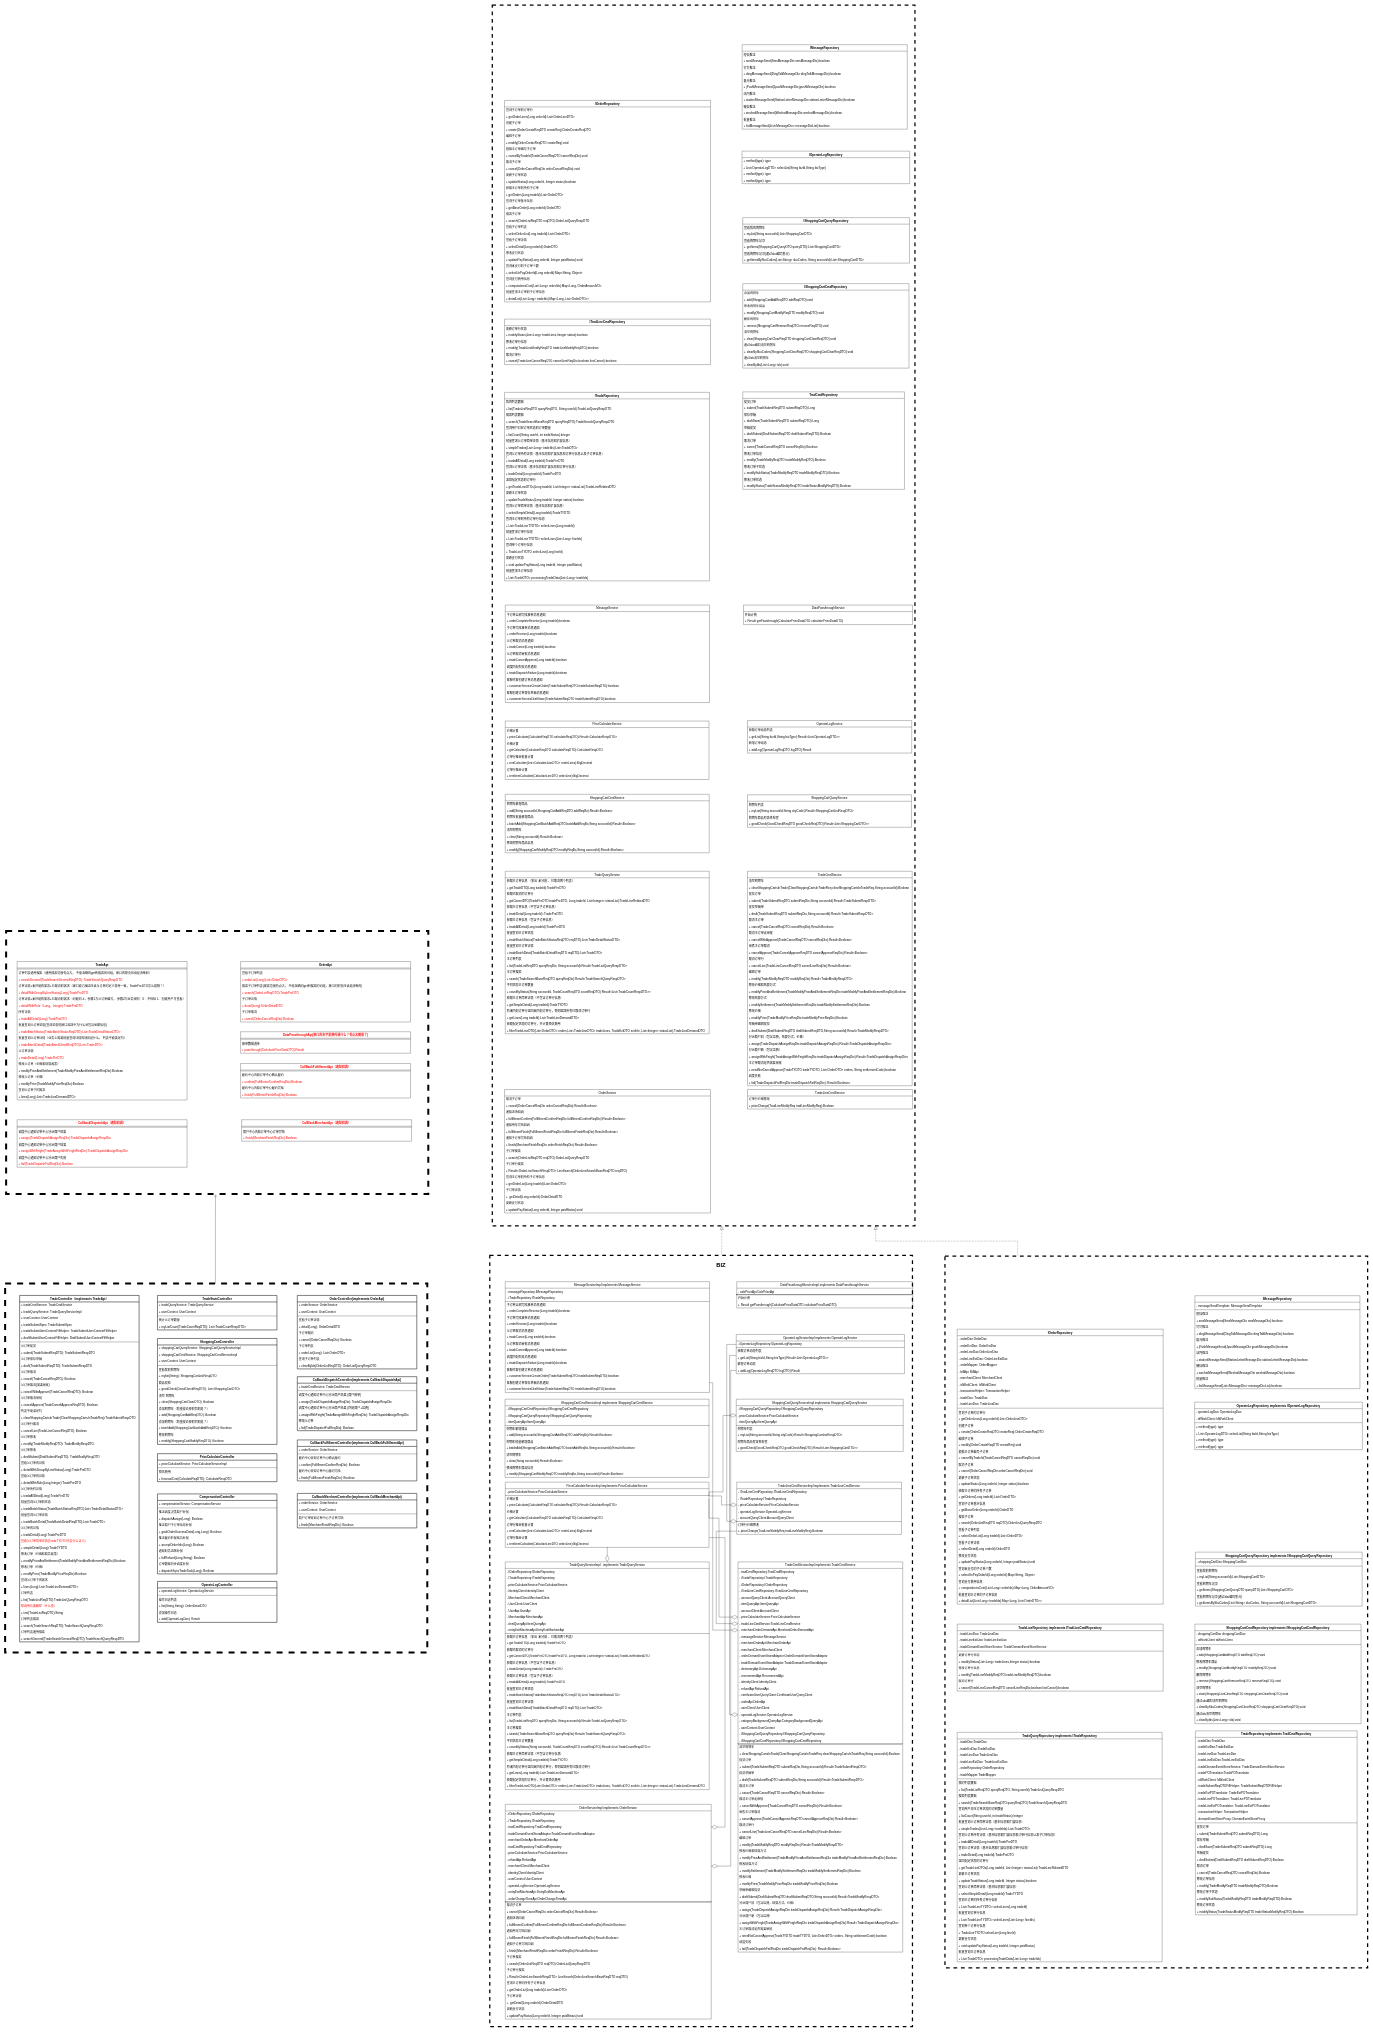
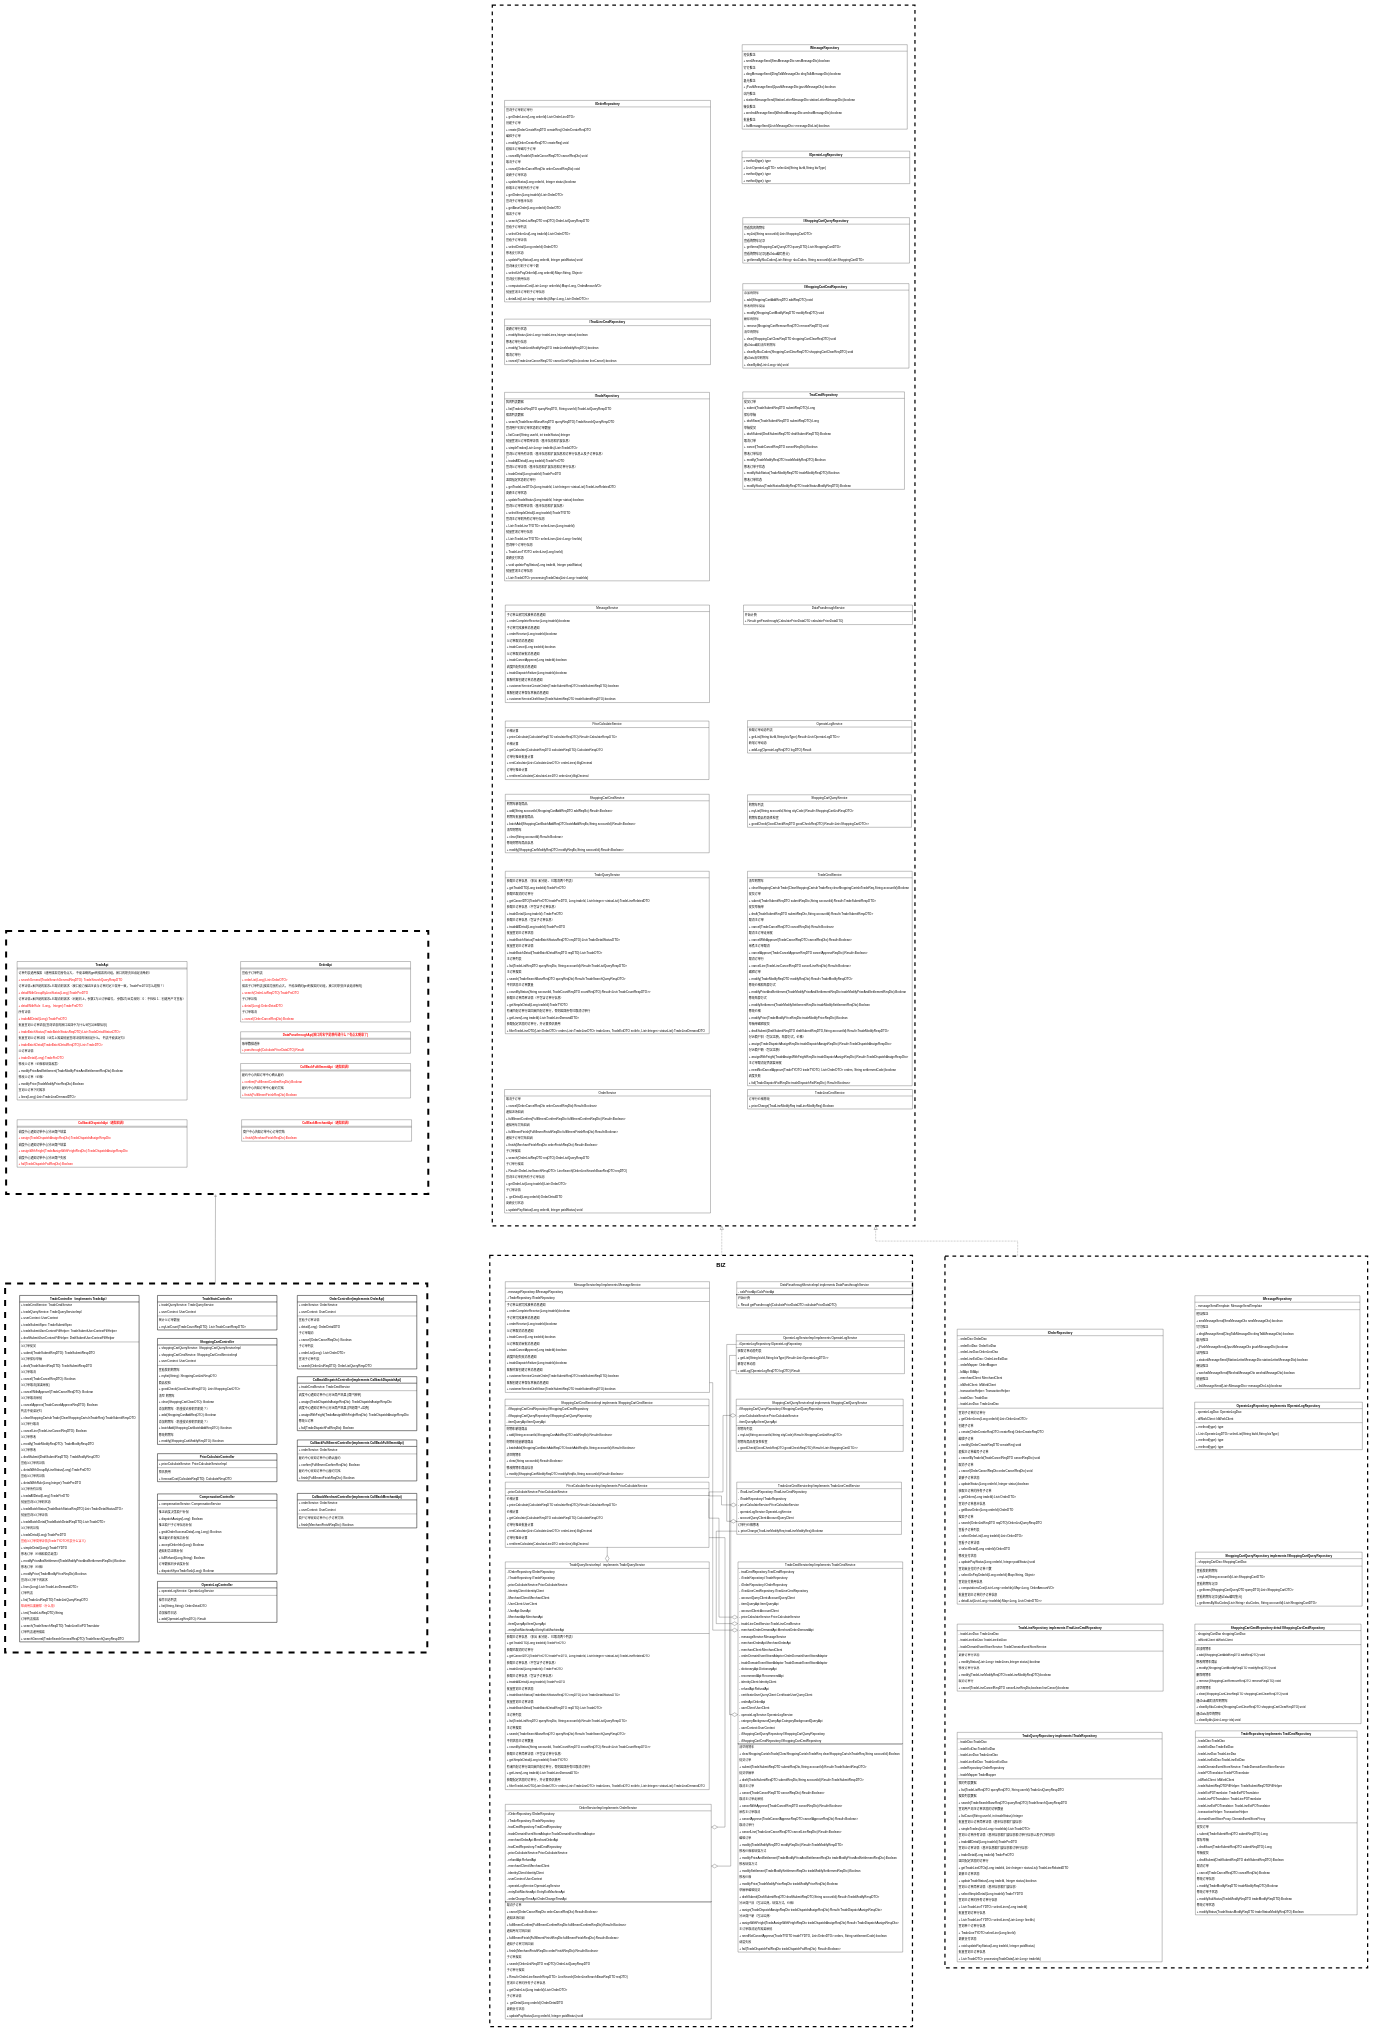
(341, 1366) -> (338, 1366)
(182, 1620) -> (184, 1620)
(63, 1626) -> (64, 1626)
(1278, 1628) -> (1278, 1628)
